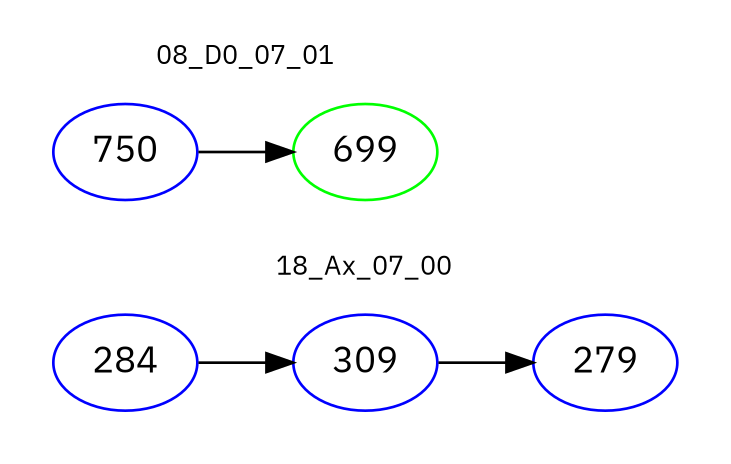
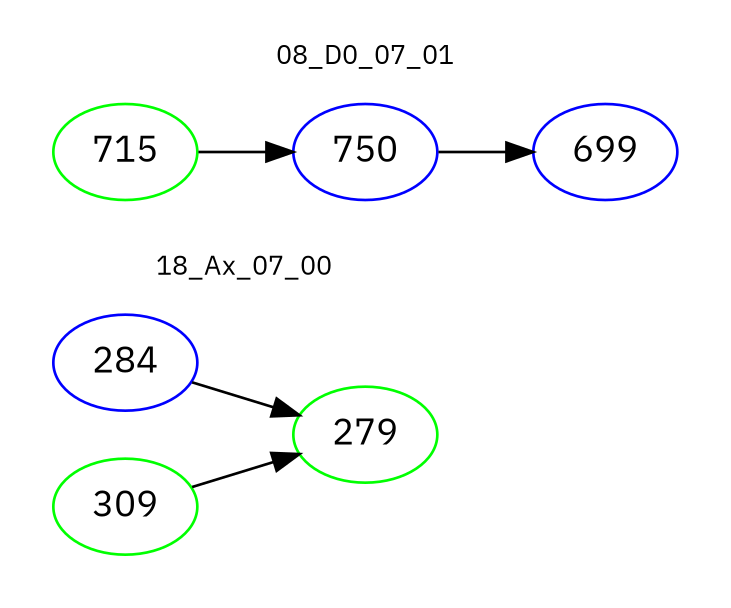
none -> (125, 152)
(365, 152) -> (605, 152)
(232, 363) -> (233, 395)
(365, 363) -> (125, 507)
(605, 363) -> (365, 435)
